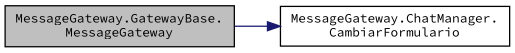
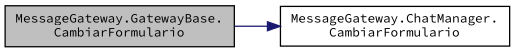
(120, 26) -> (120, 26)
